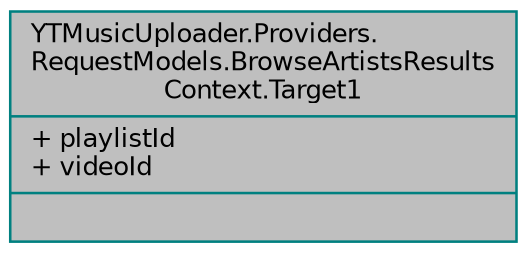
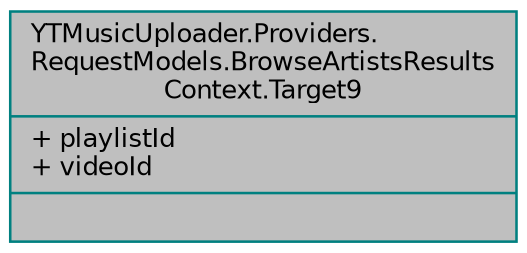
(263, 91) -> (263, 91)
